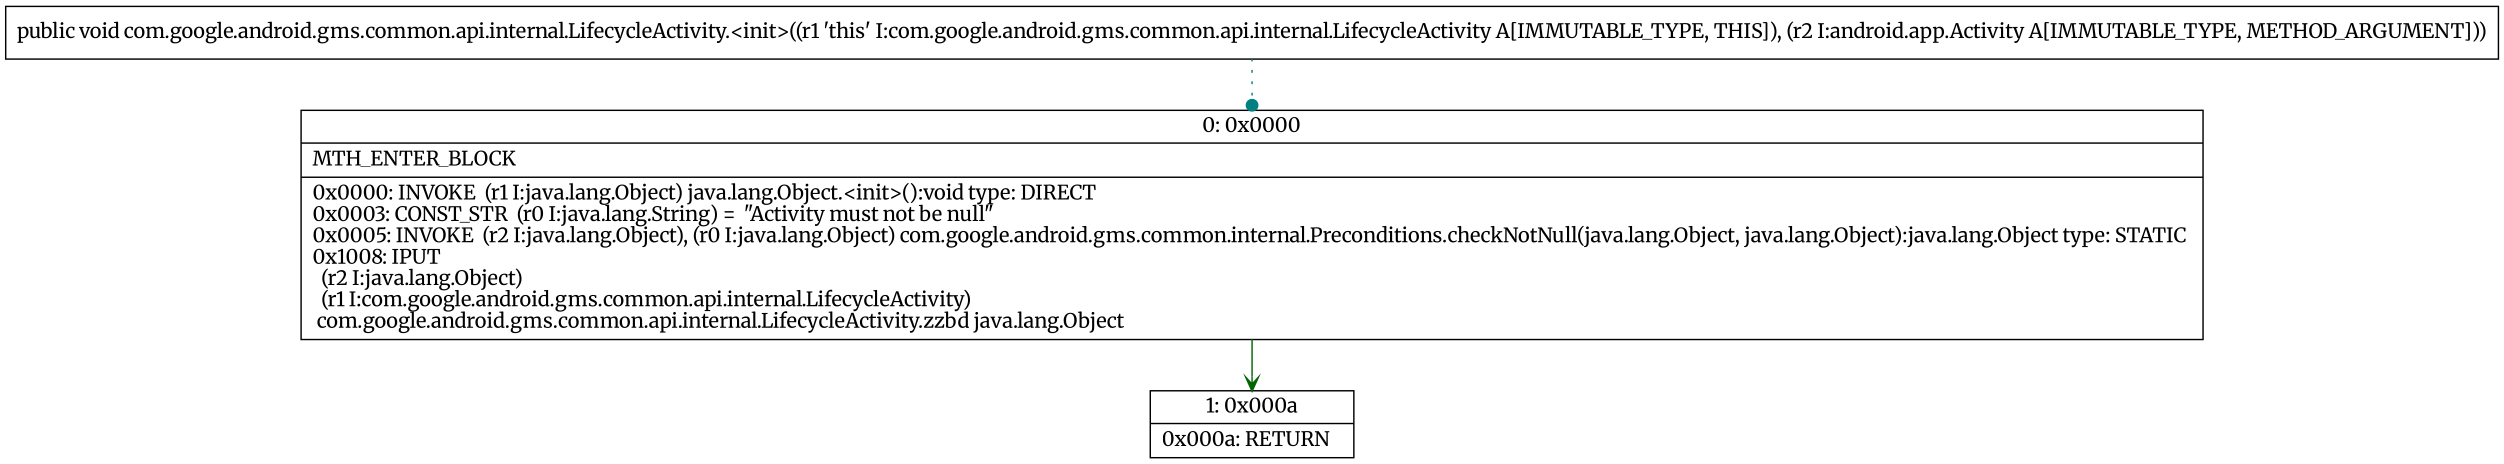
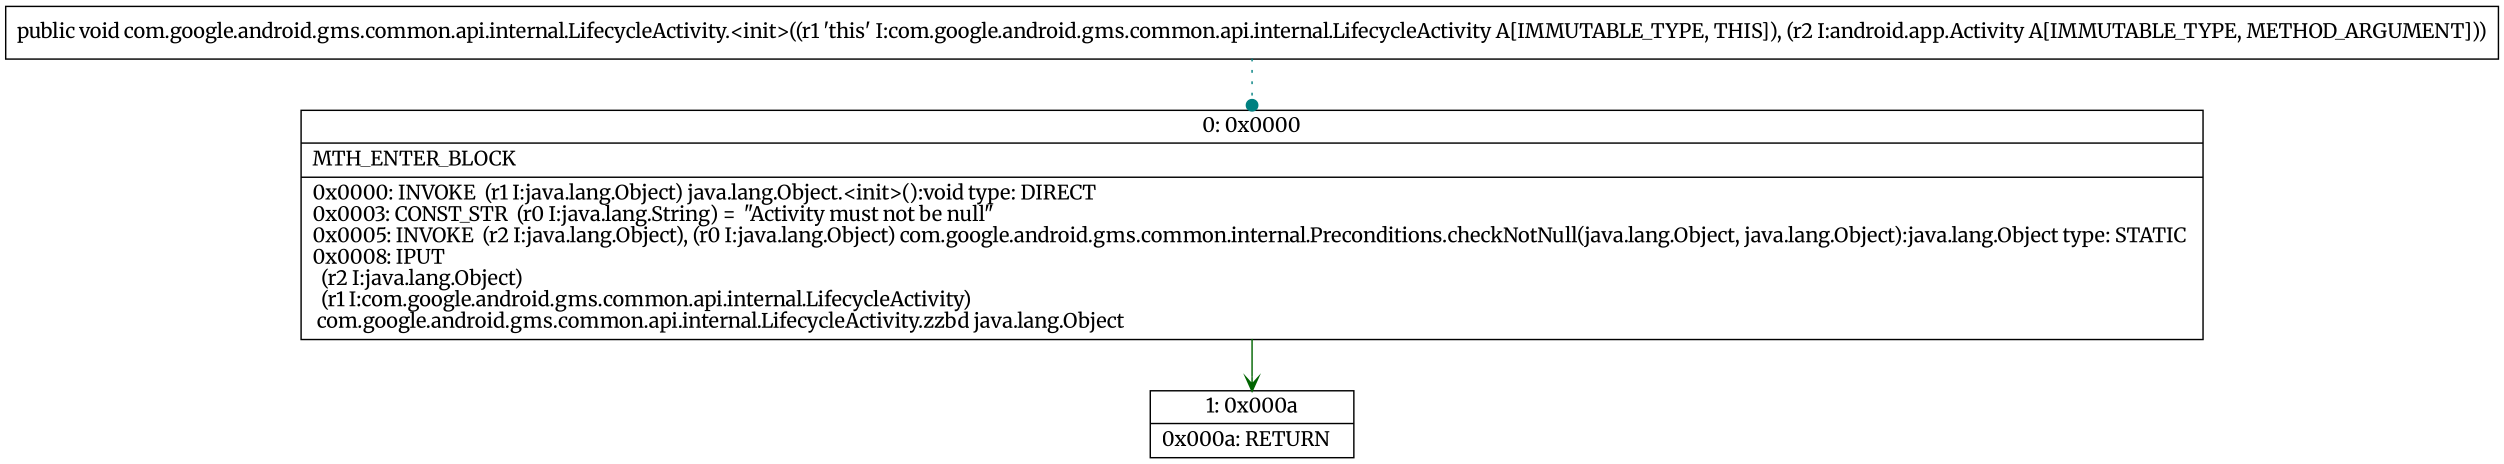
(382, 258) -> (384, 258)
